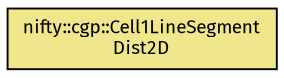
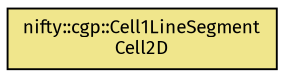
(142, 39) -> (142, 39)
